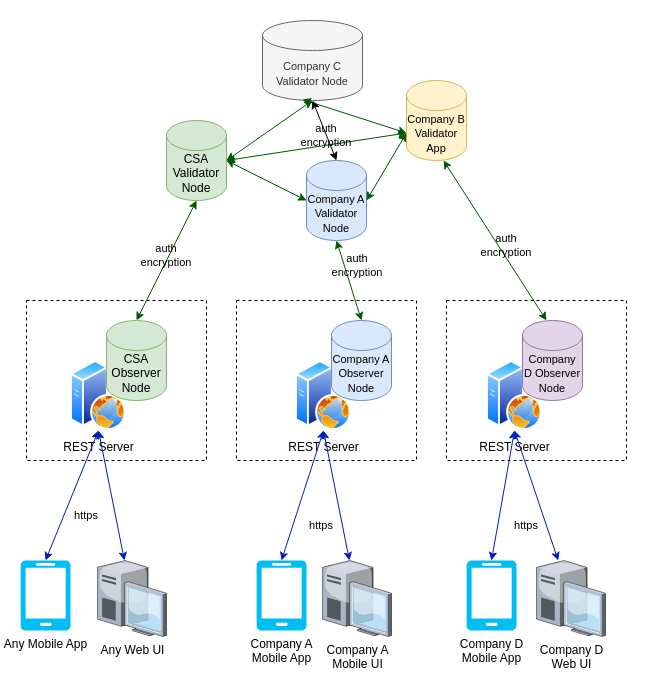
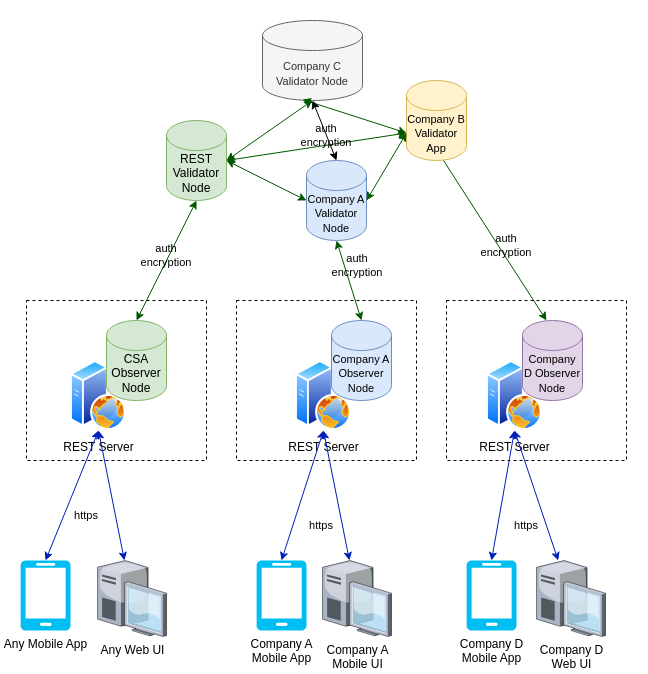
(448, 167) -> (446, 165)
(197, 174) -> (197, 174)
